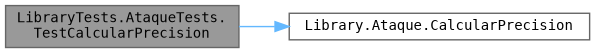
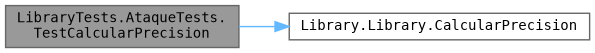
(439, 27) -> (439, 27)
